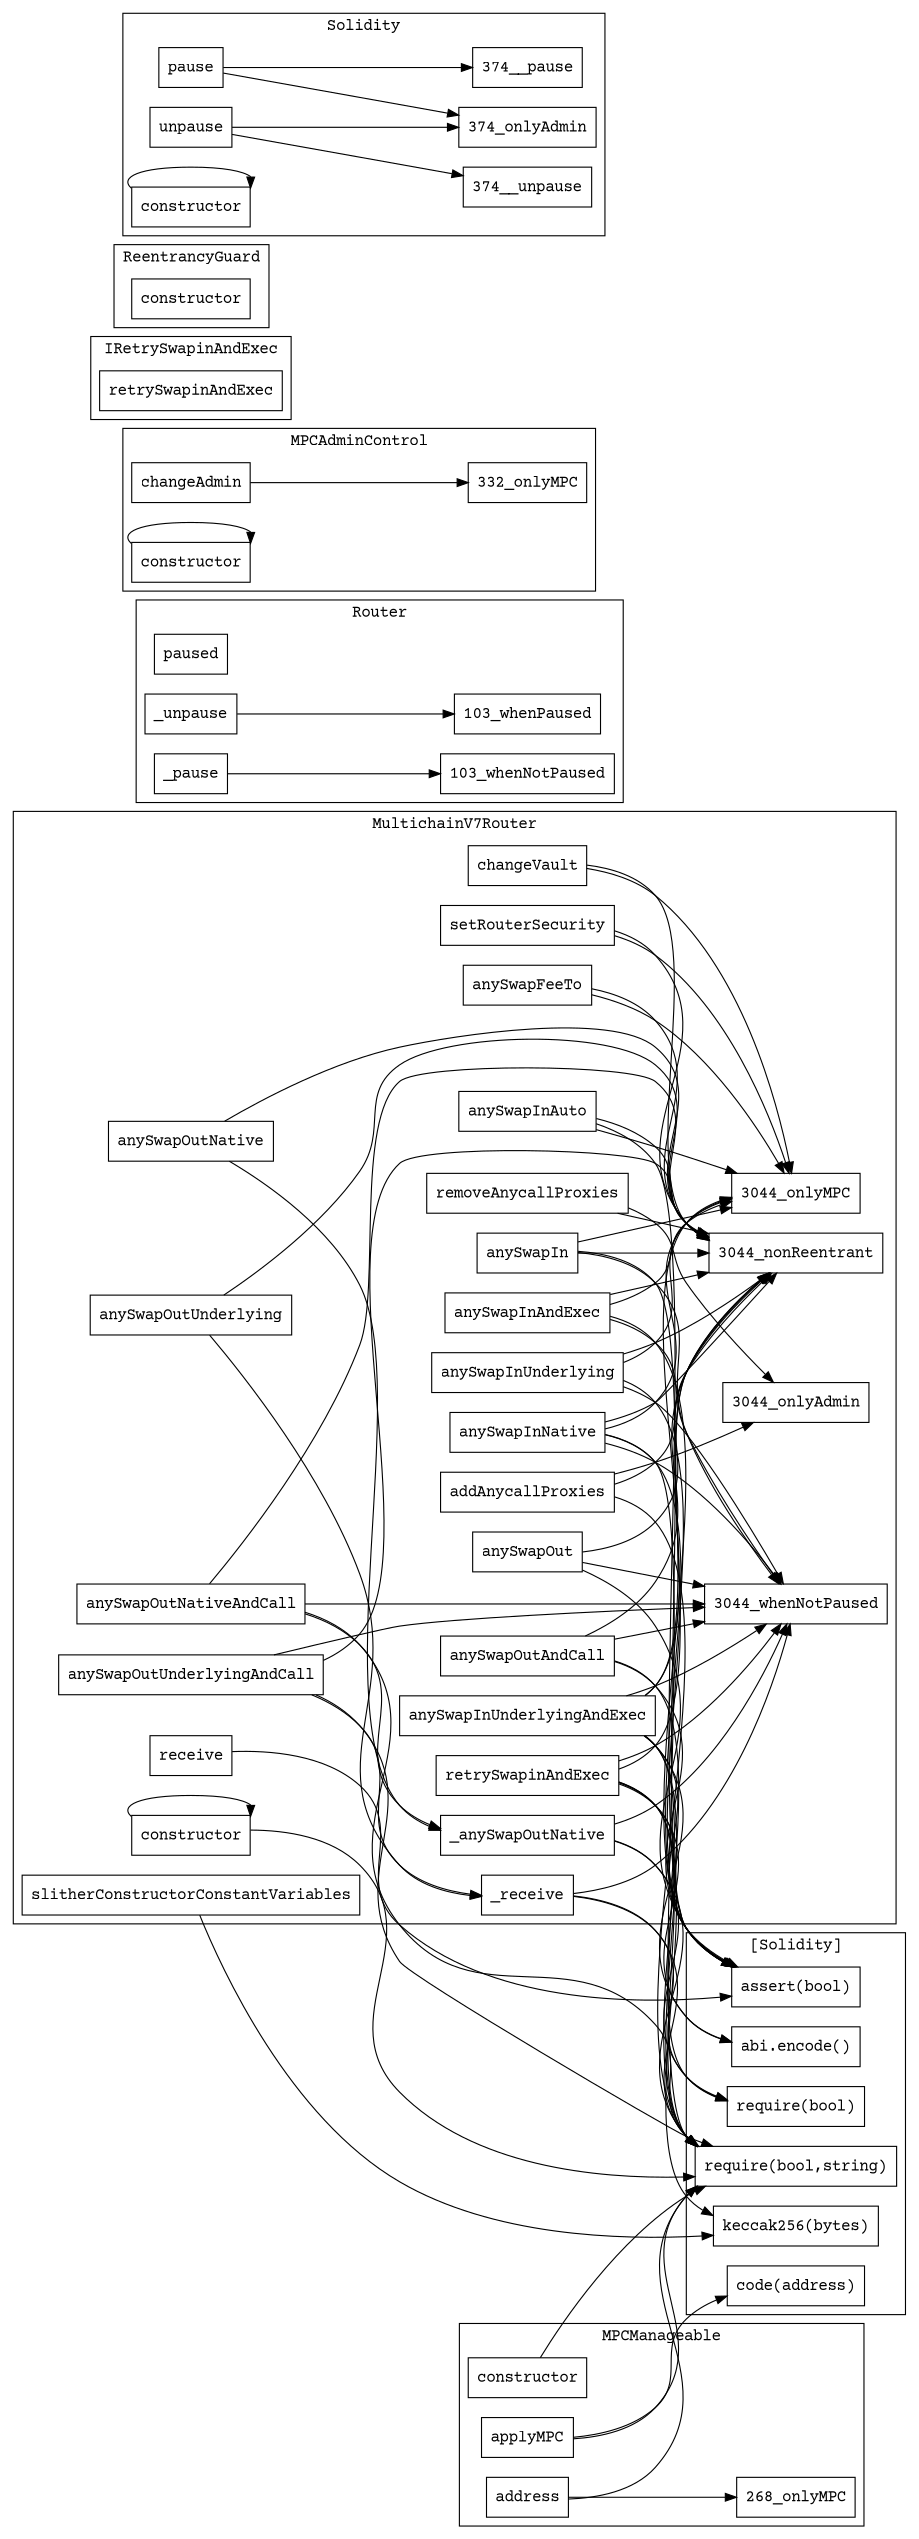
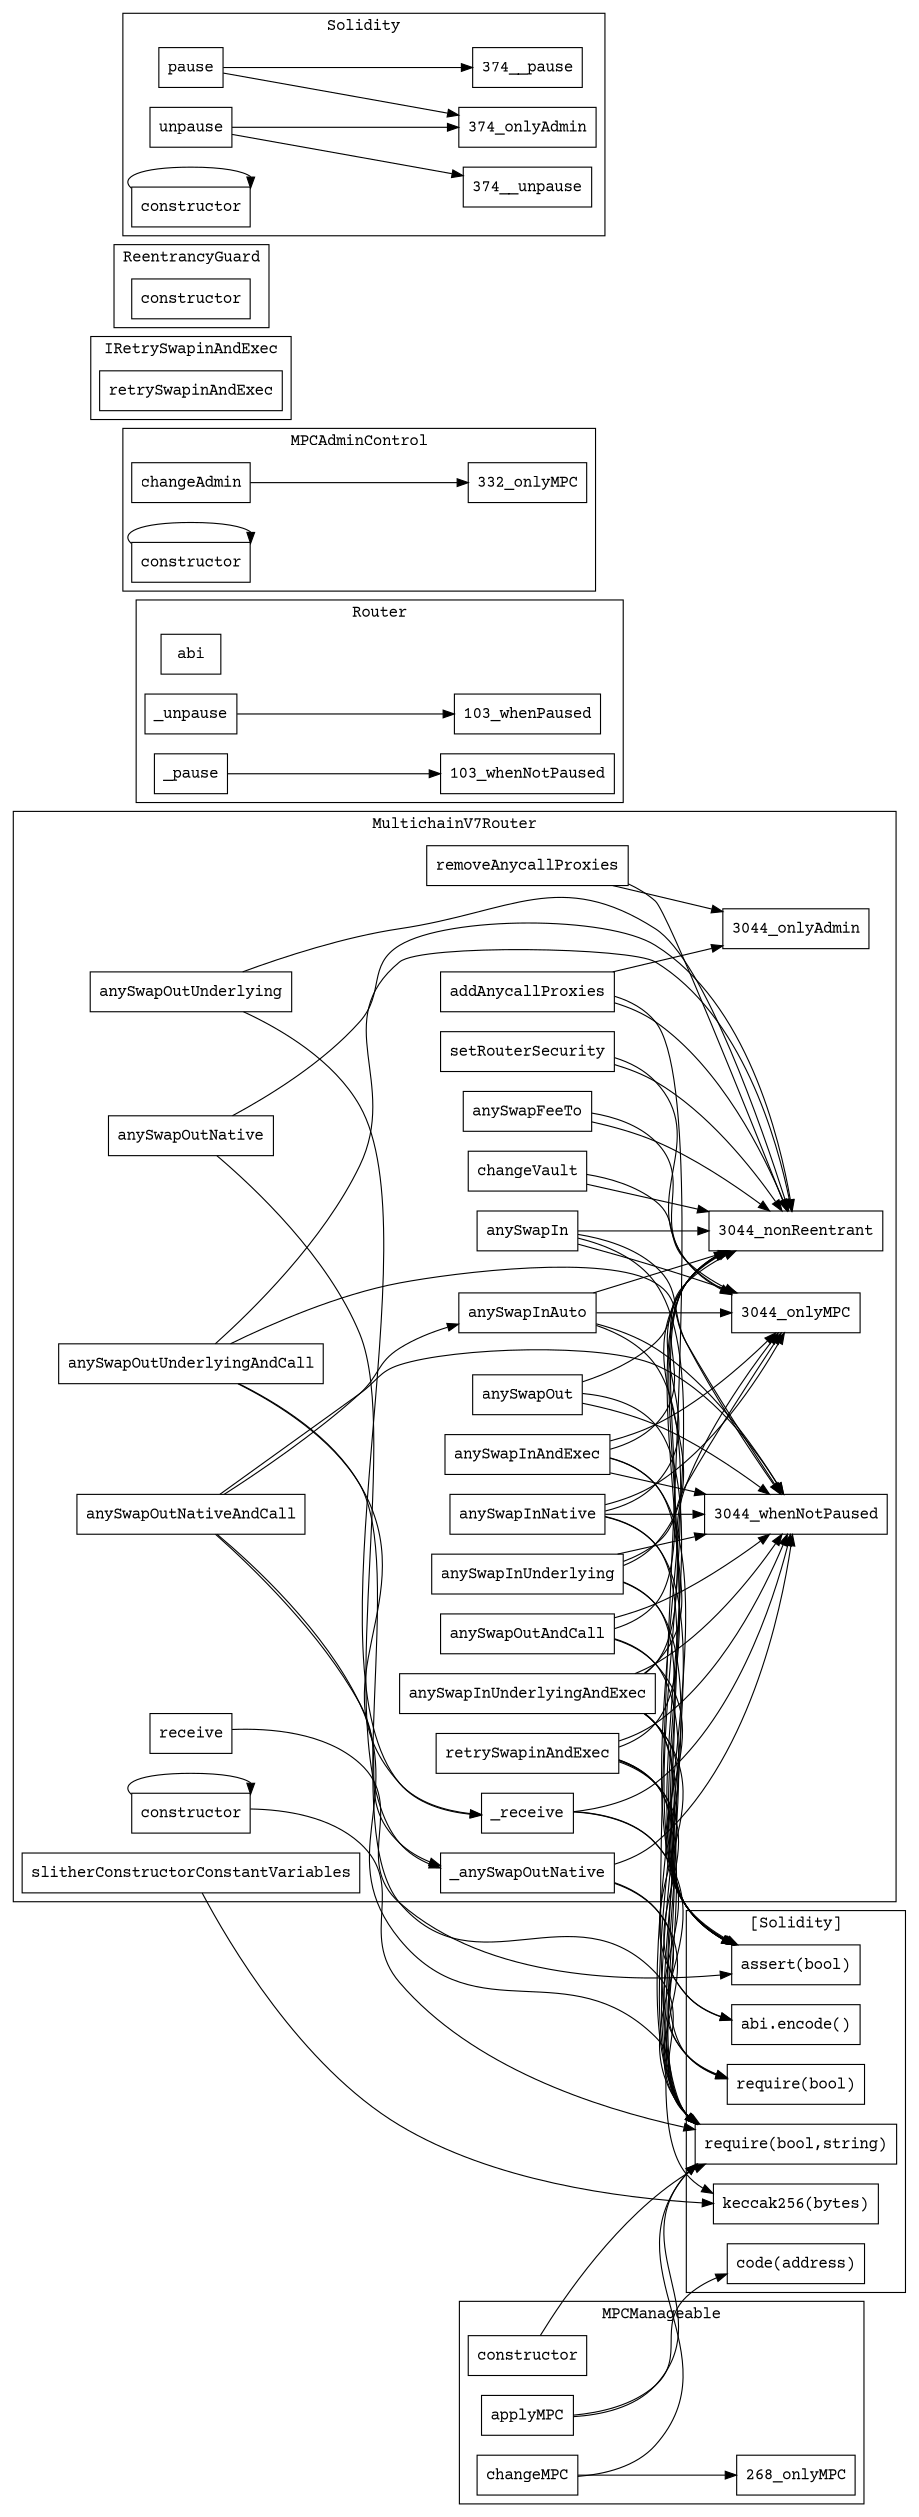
(191, 654) -> (191, 654)
(373, 1163) -> (386, 1360)
none -> (697, 1382)
none -> (674, 1774)
none -> (673, 1841)
(527, 2497) -> (527, 2475)
